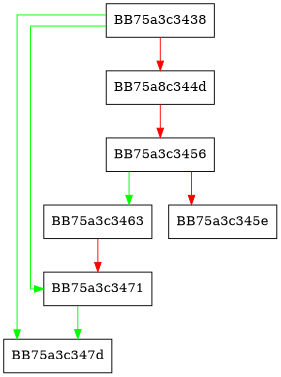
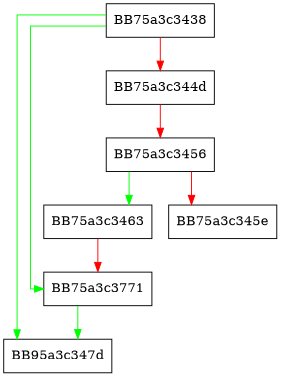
(160, 88) -> (160, 88)
(98, 289) -> (98, 289)
(58, 356) -> (58, 356)
